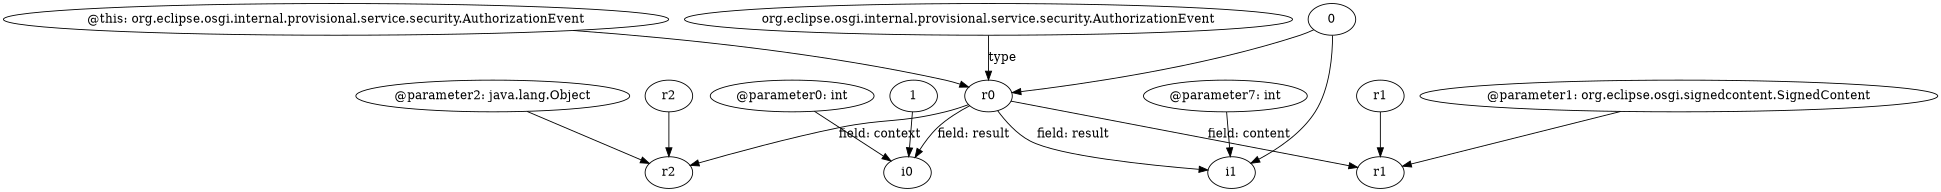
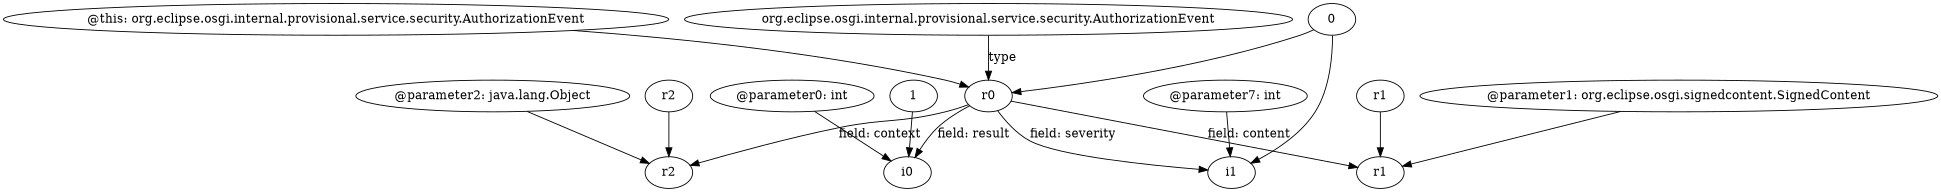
(1073, 134) -> (1073, 134)
